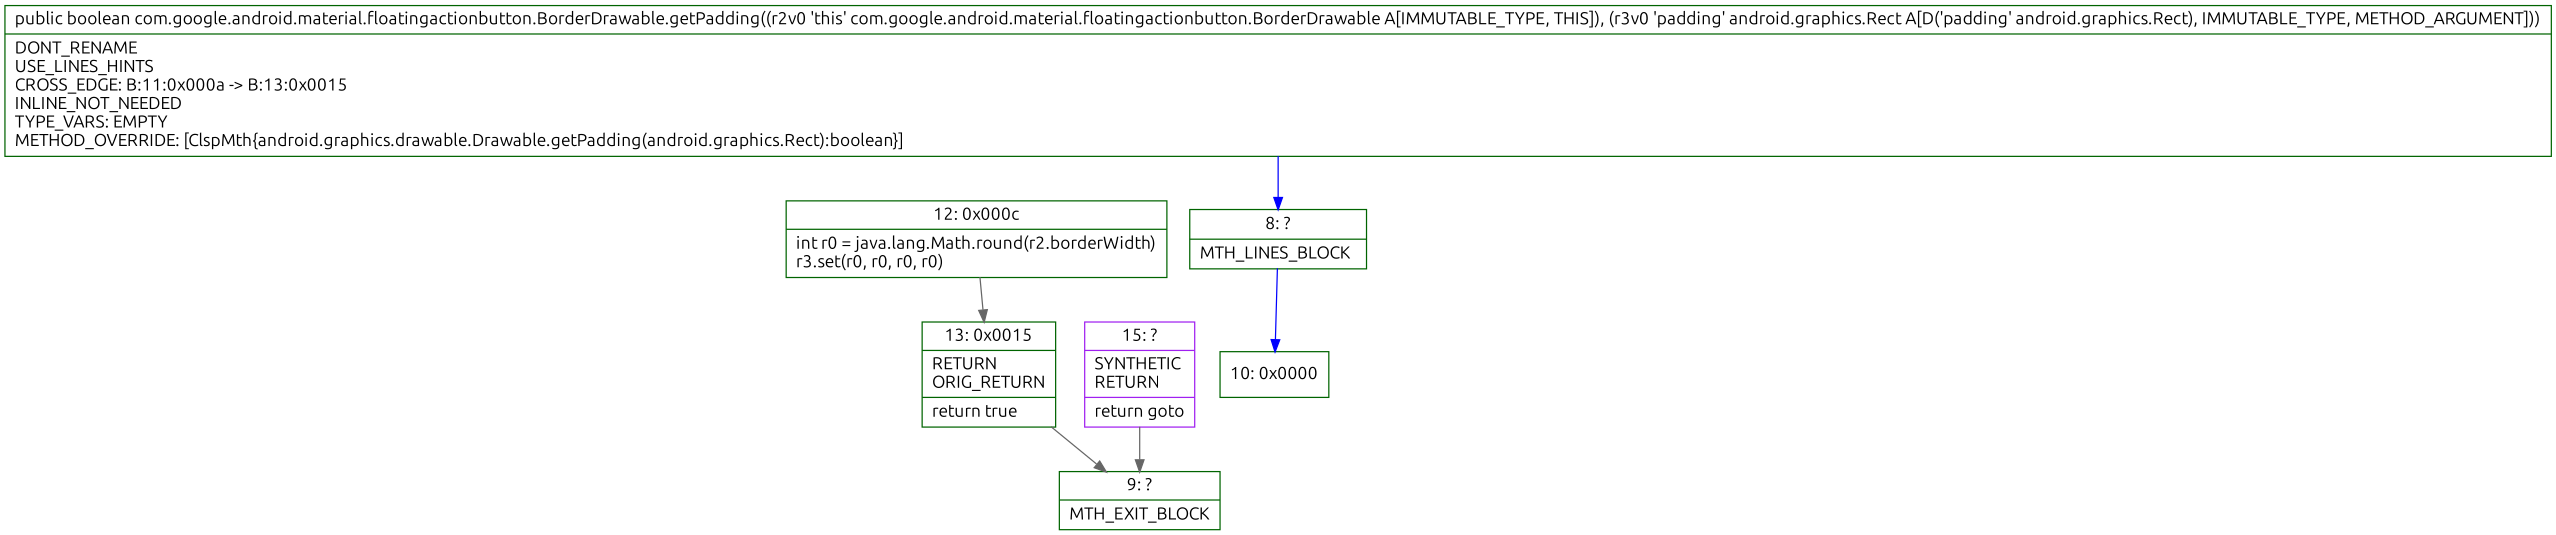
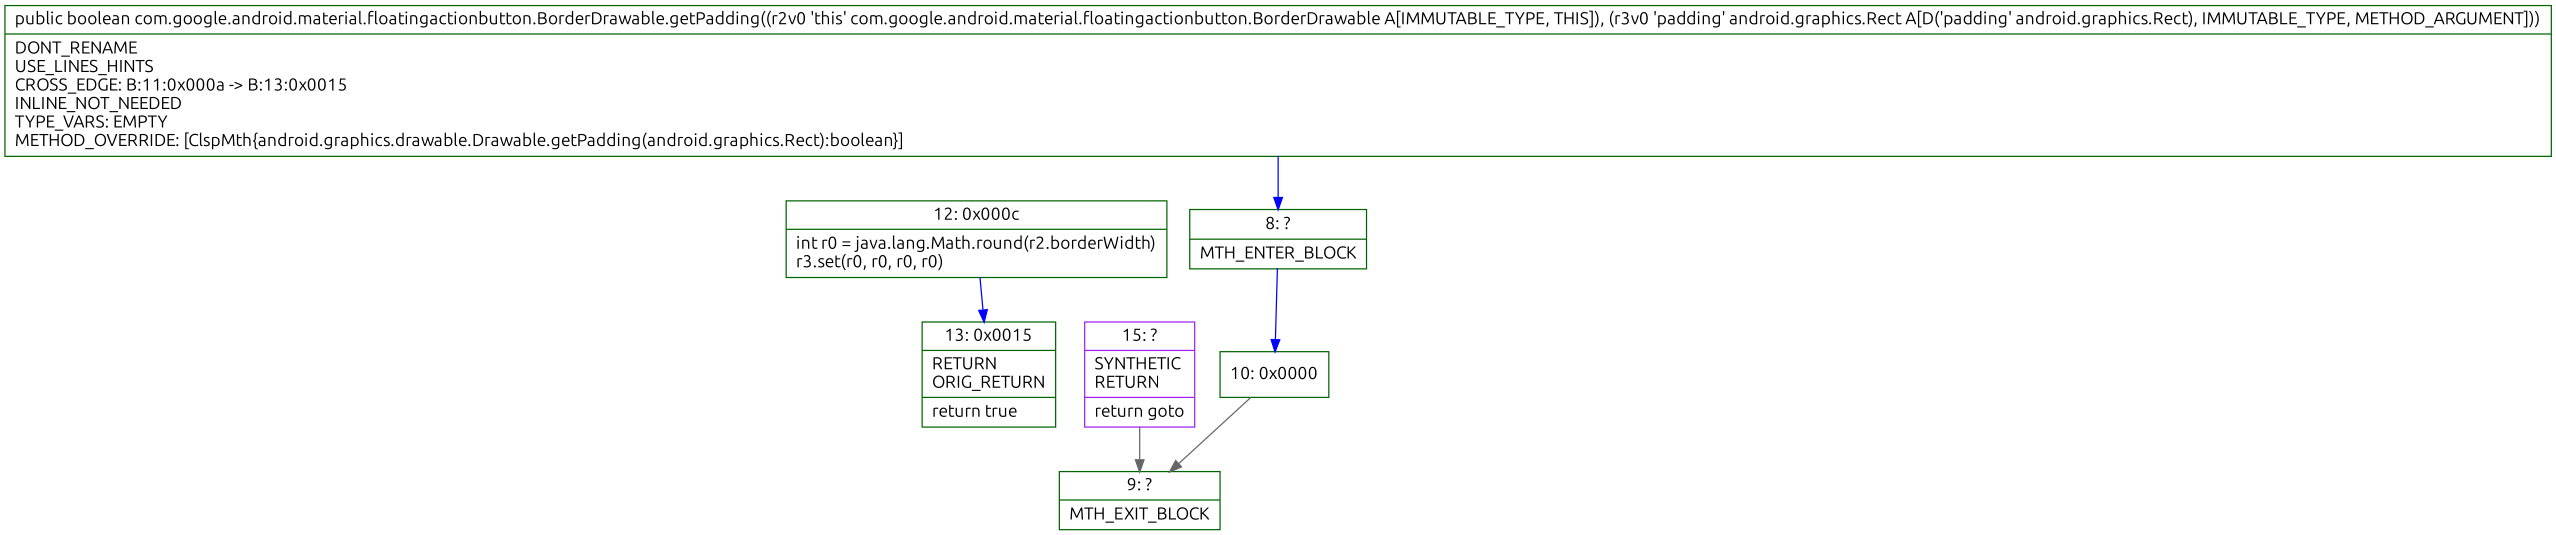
(1275, 253) -> (1278, 253)
(981, 293) -> (981, 293)
(1074, 445) -> (1215, 430)
